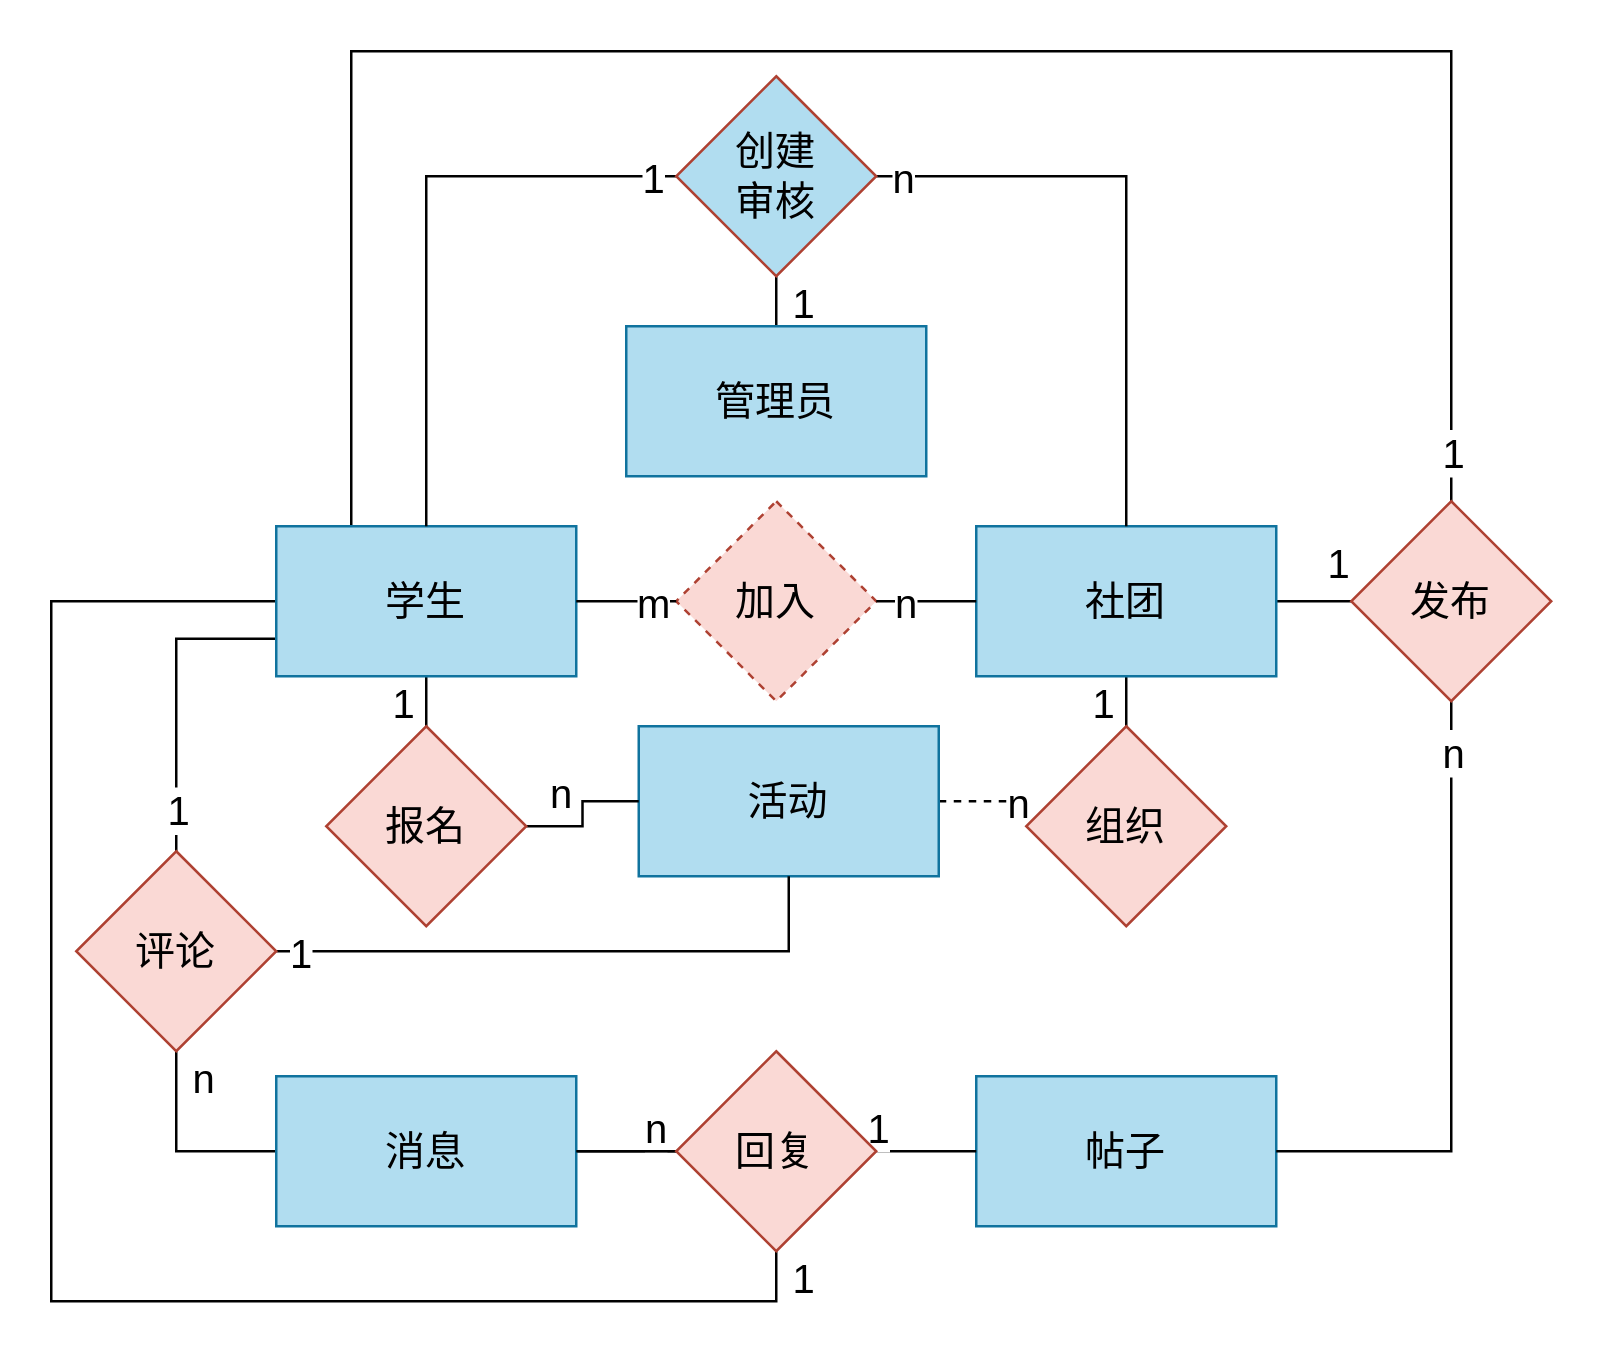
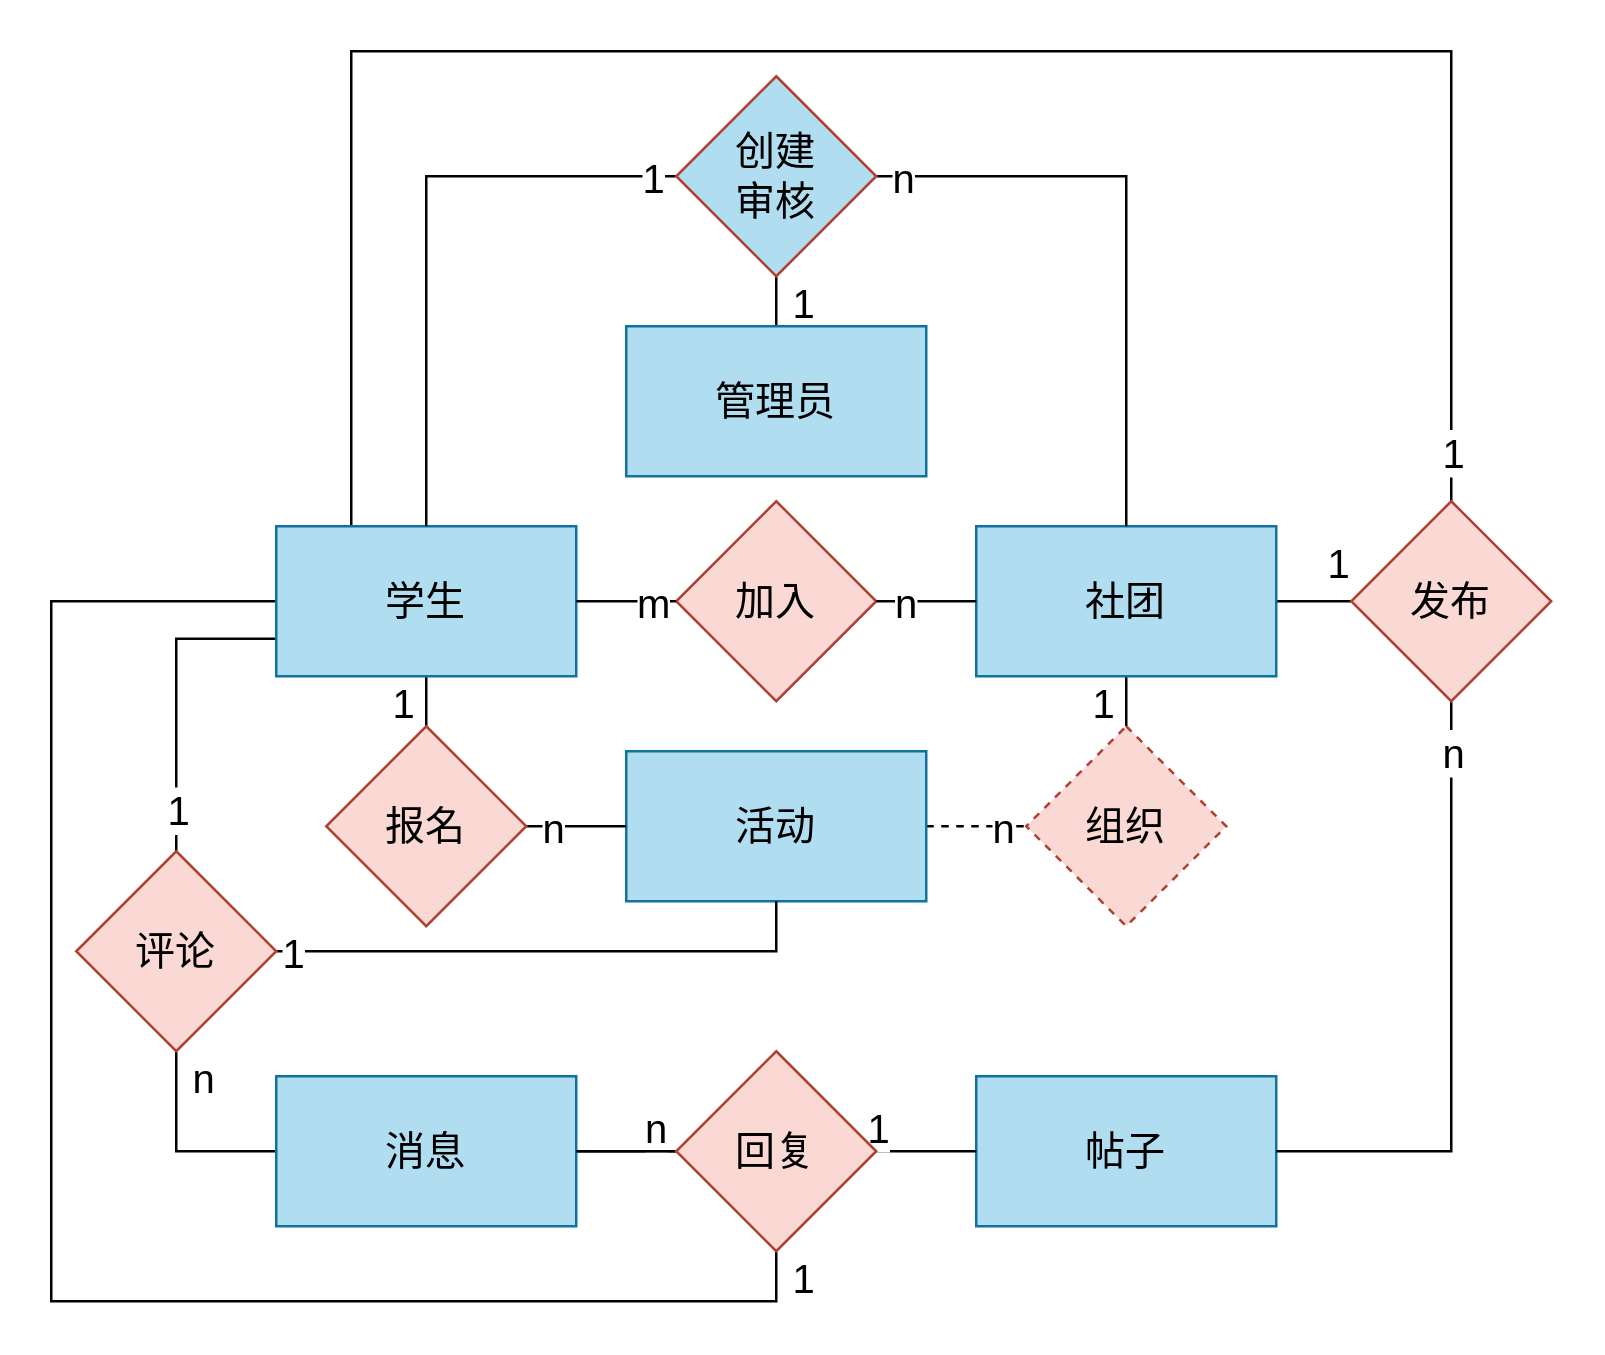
(776, 601) -> (776, 601)
(789, 801) -> (776, 826)
(1126, 826) -> (1126, 826)
